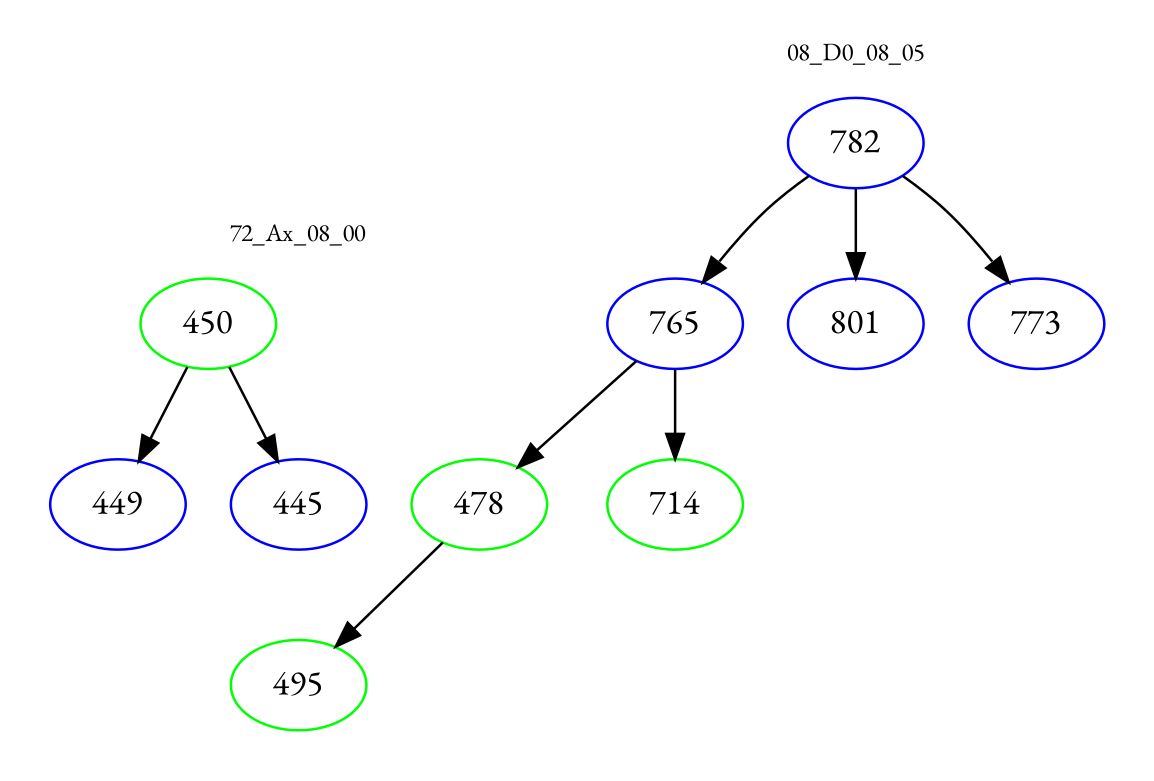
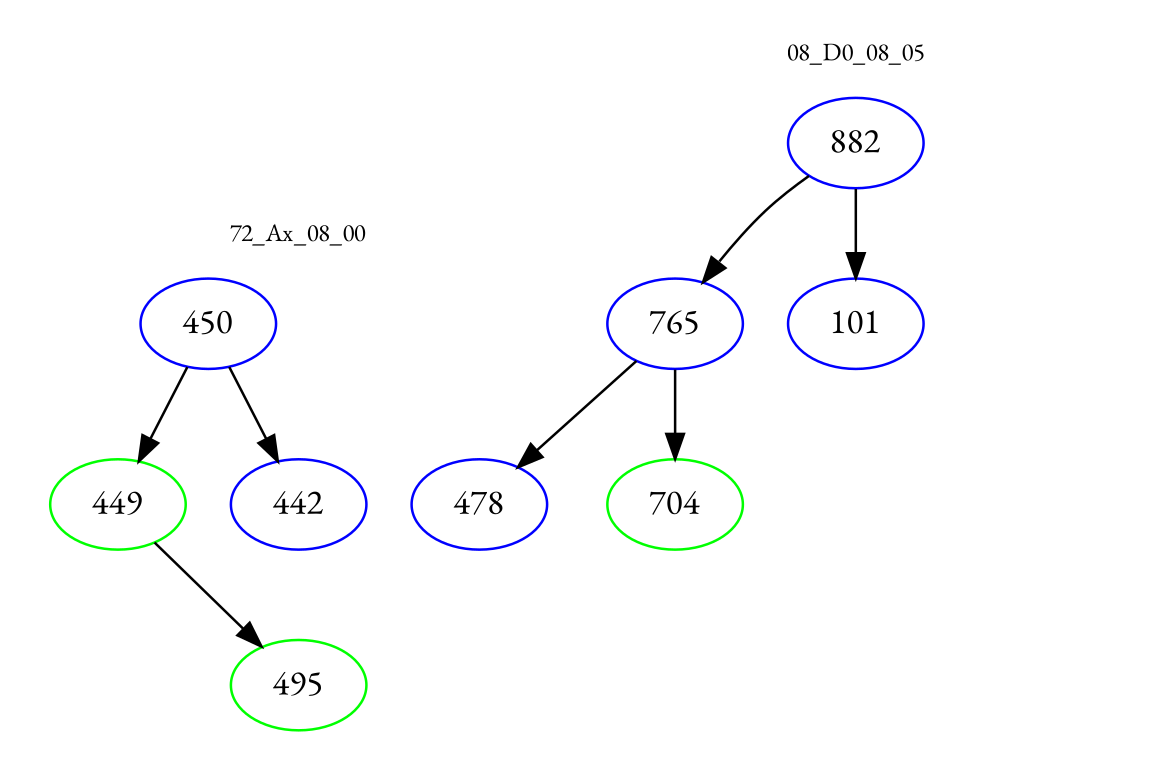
(856, 143) -> (856, 143)
(208, 324) -> (208, 324)
(856, 324) -> (856, 324)
(1037, 324) -> none
(118, 504) -> (118, 504)
(299, 504) -> (299, 504)
(479, 504) -> (479, 504)
(675, 504) -> (675, 504)
(398, 586) -> (199, 586)
